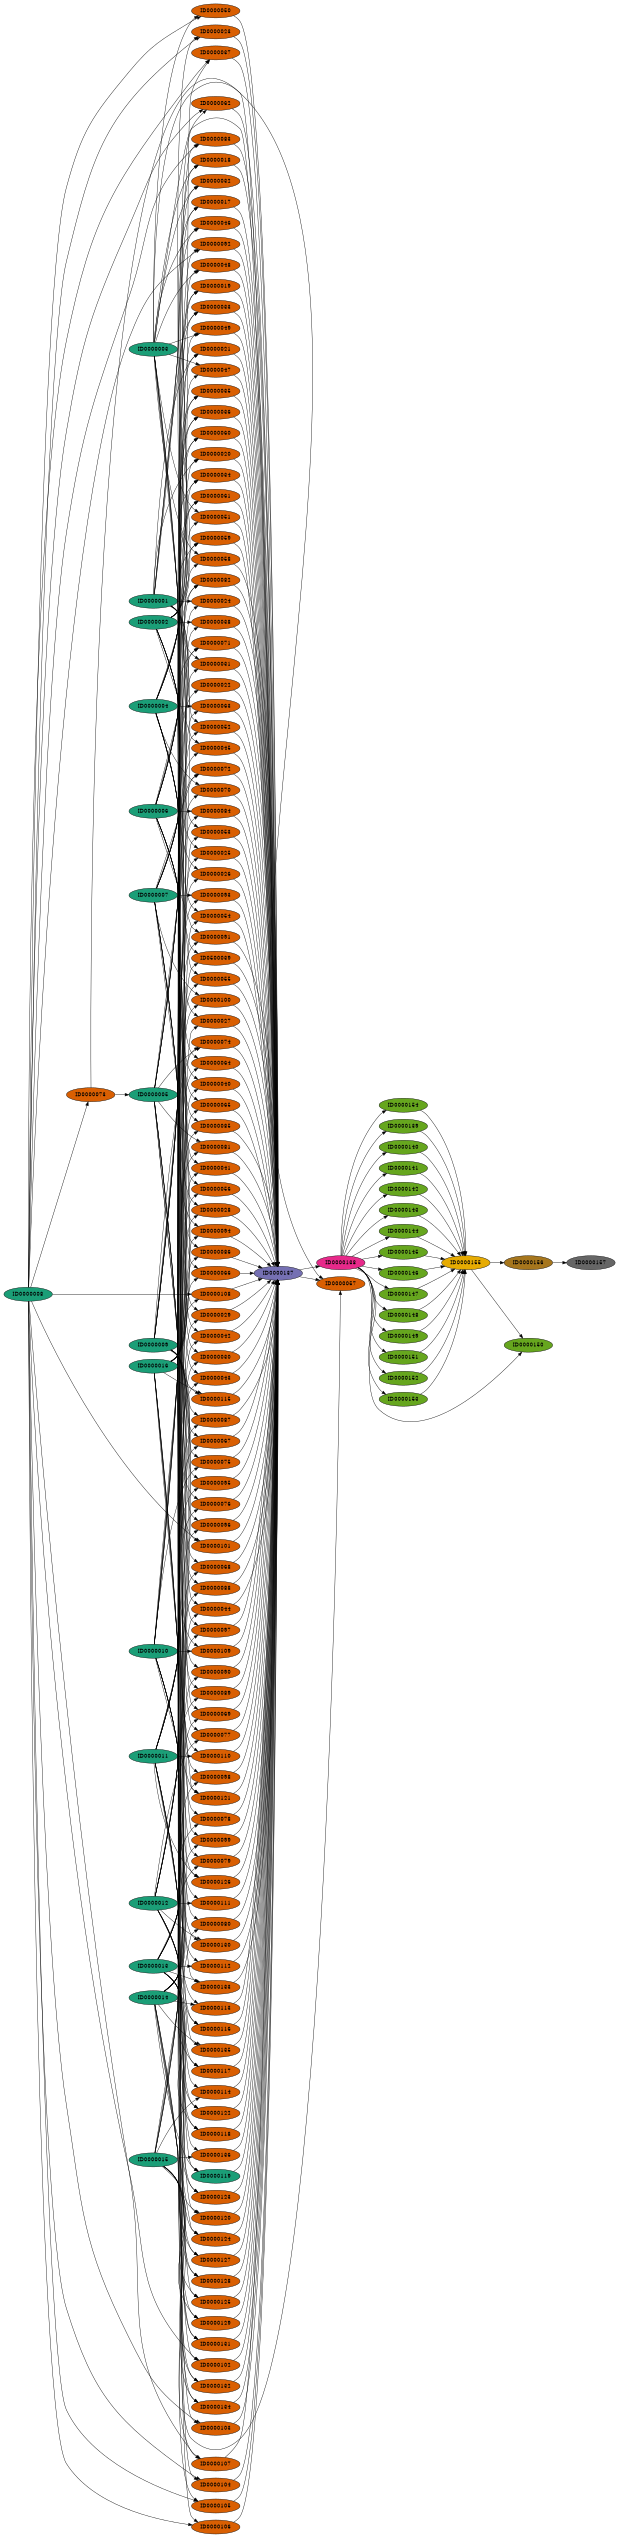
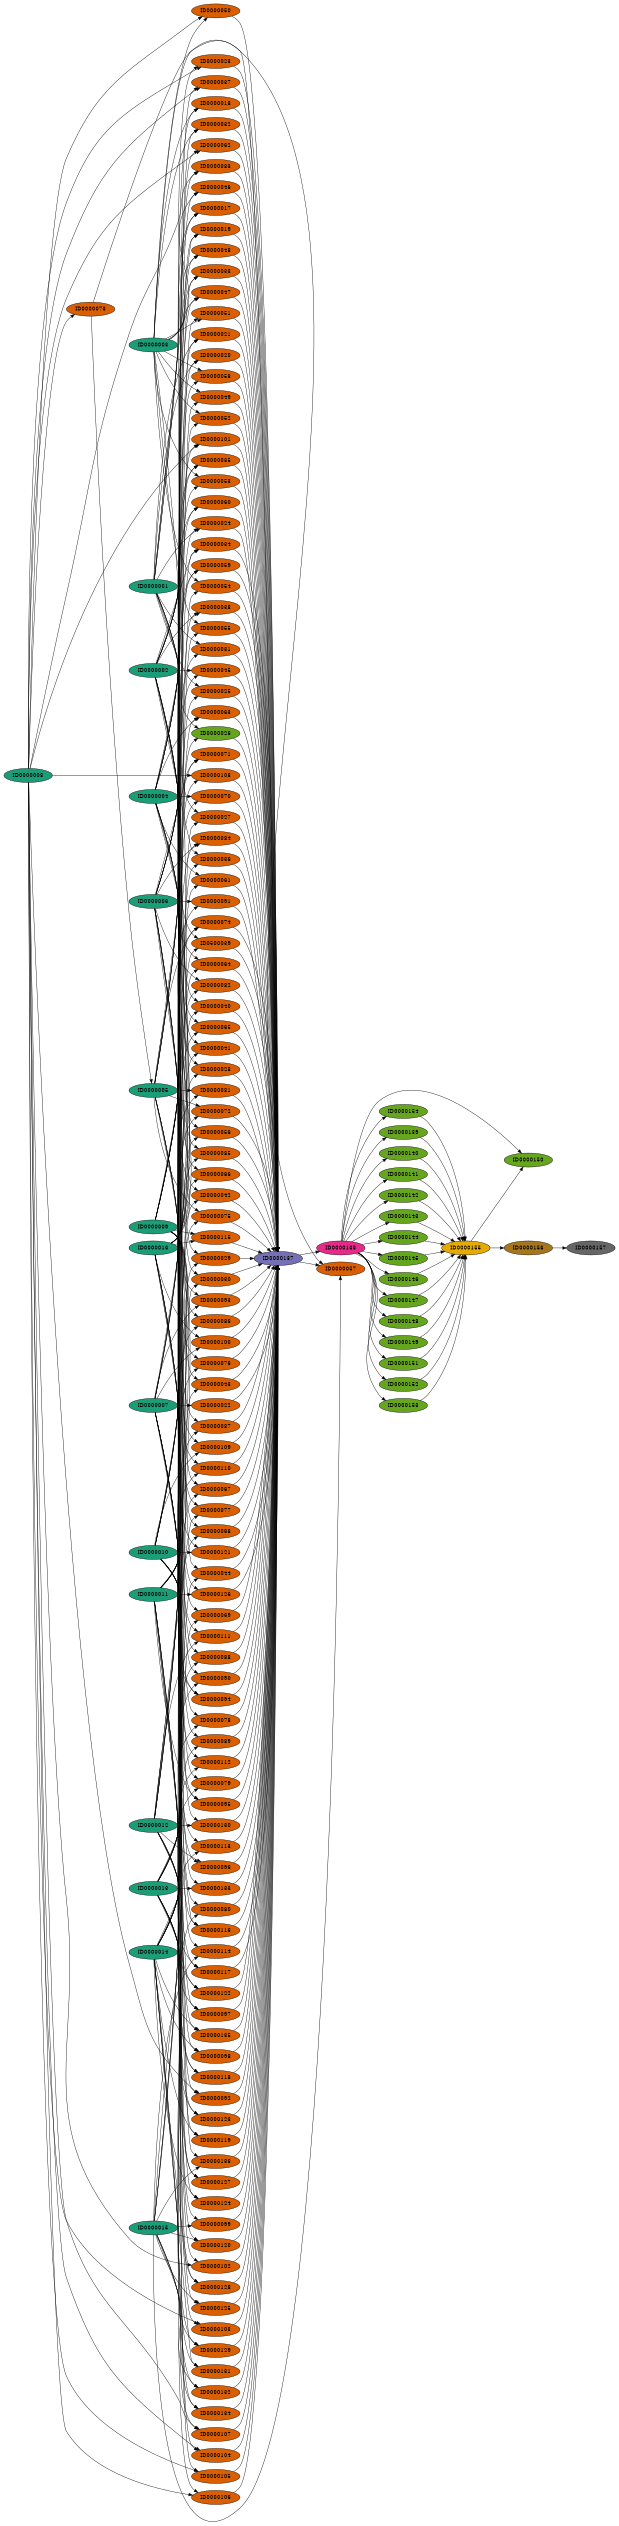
(264, 559) -> (271, 686)
(216, 874) -> (216, 733)
(216, 2176) -> (216, 2140)
